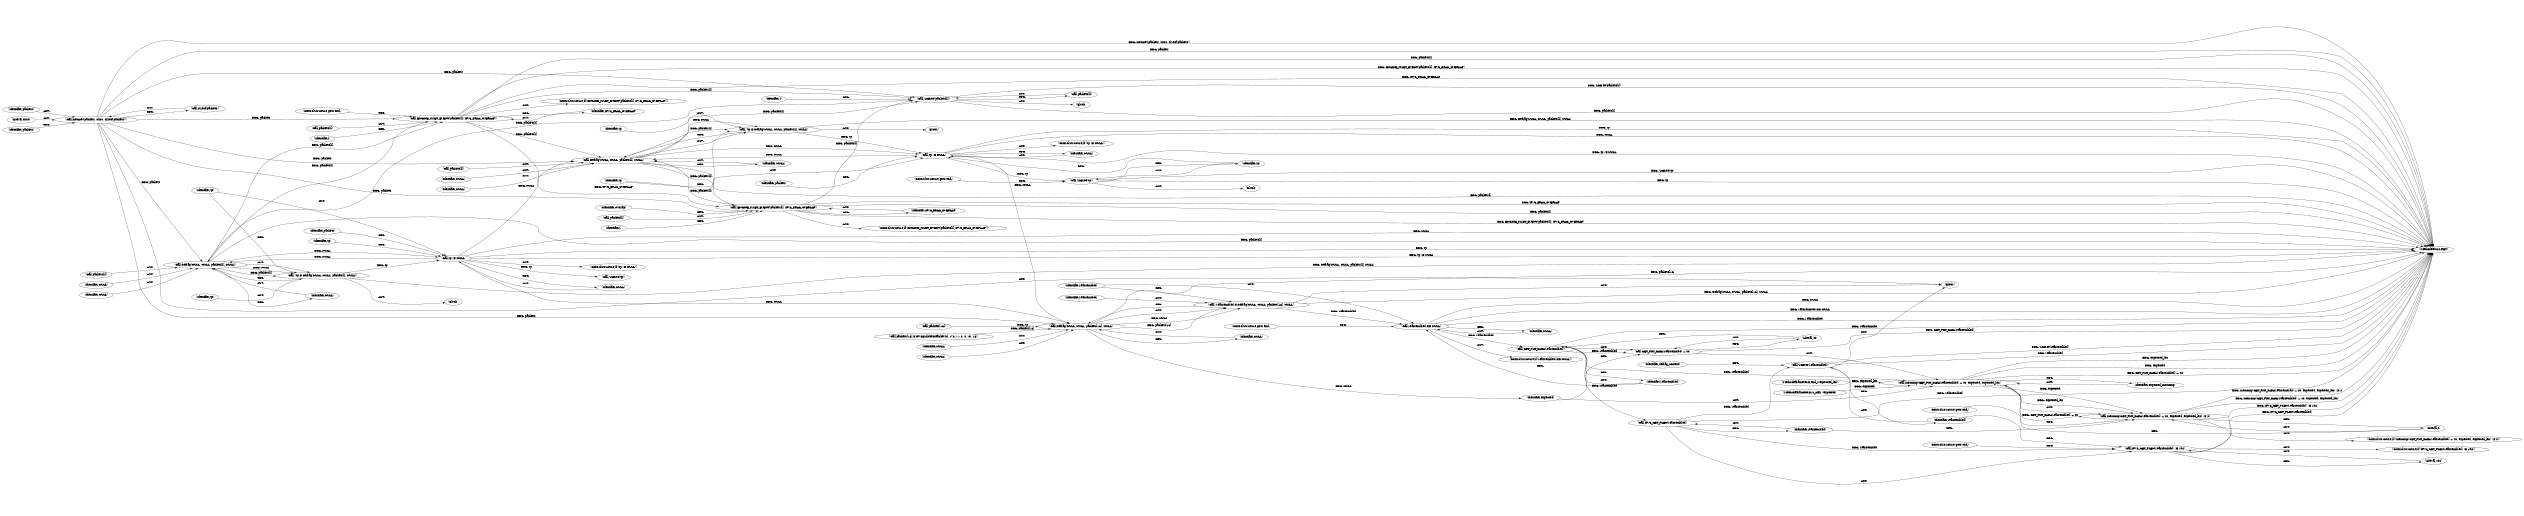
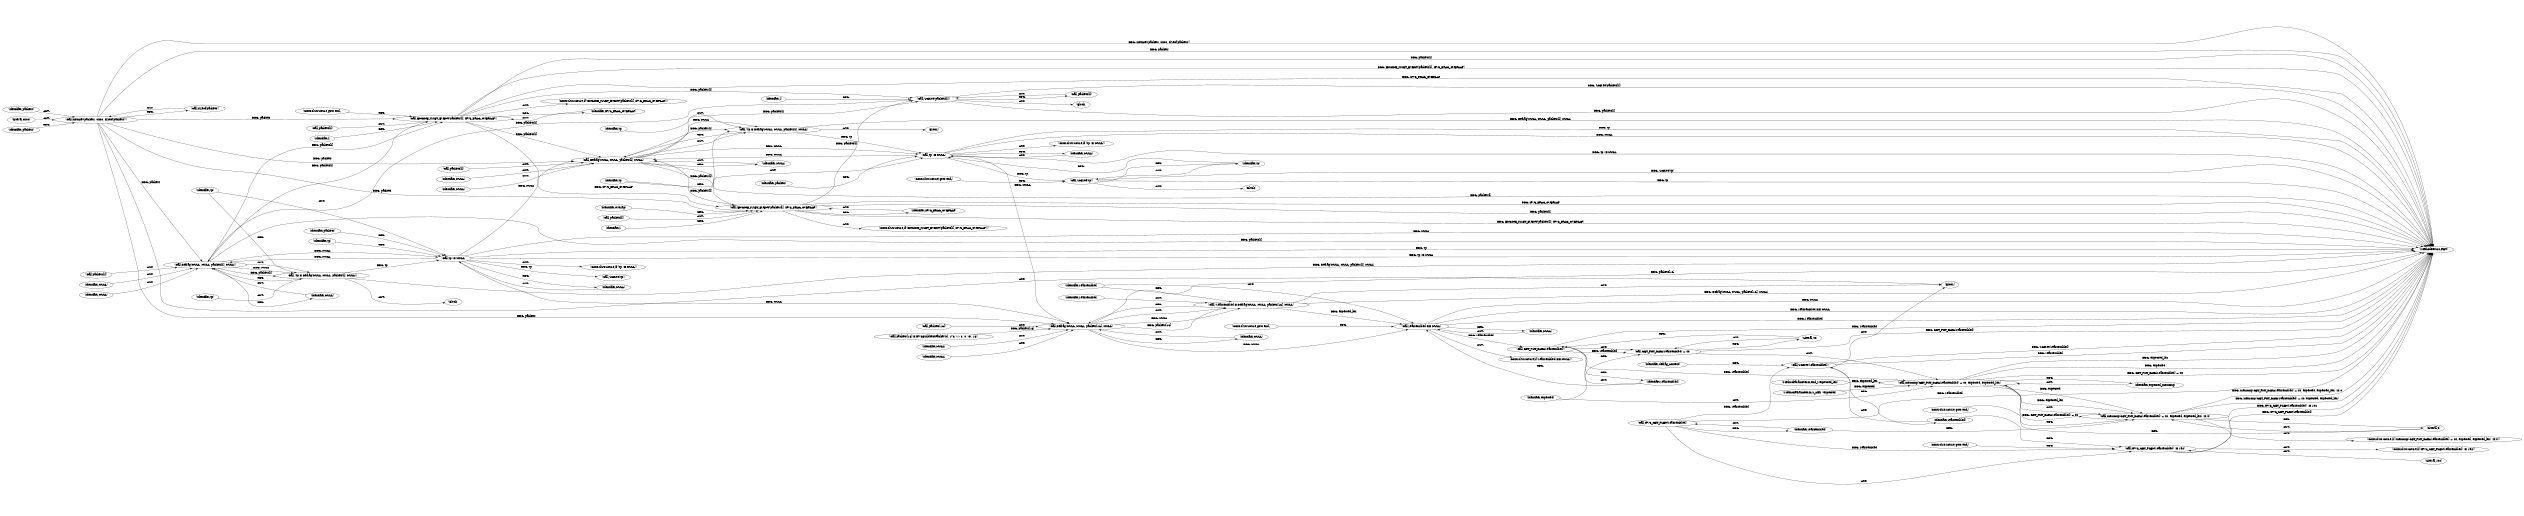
(502, 74) -> none
(1343, 312) -> (1343, 312)
(1022, 325) -> (1022, 325)
(1298, 386) -> (1247, 351)
(1590, 390) -> none
(2293, 466) -> none
